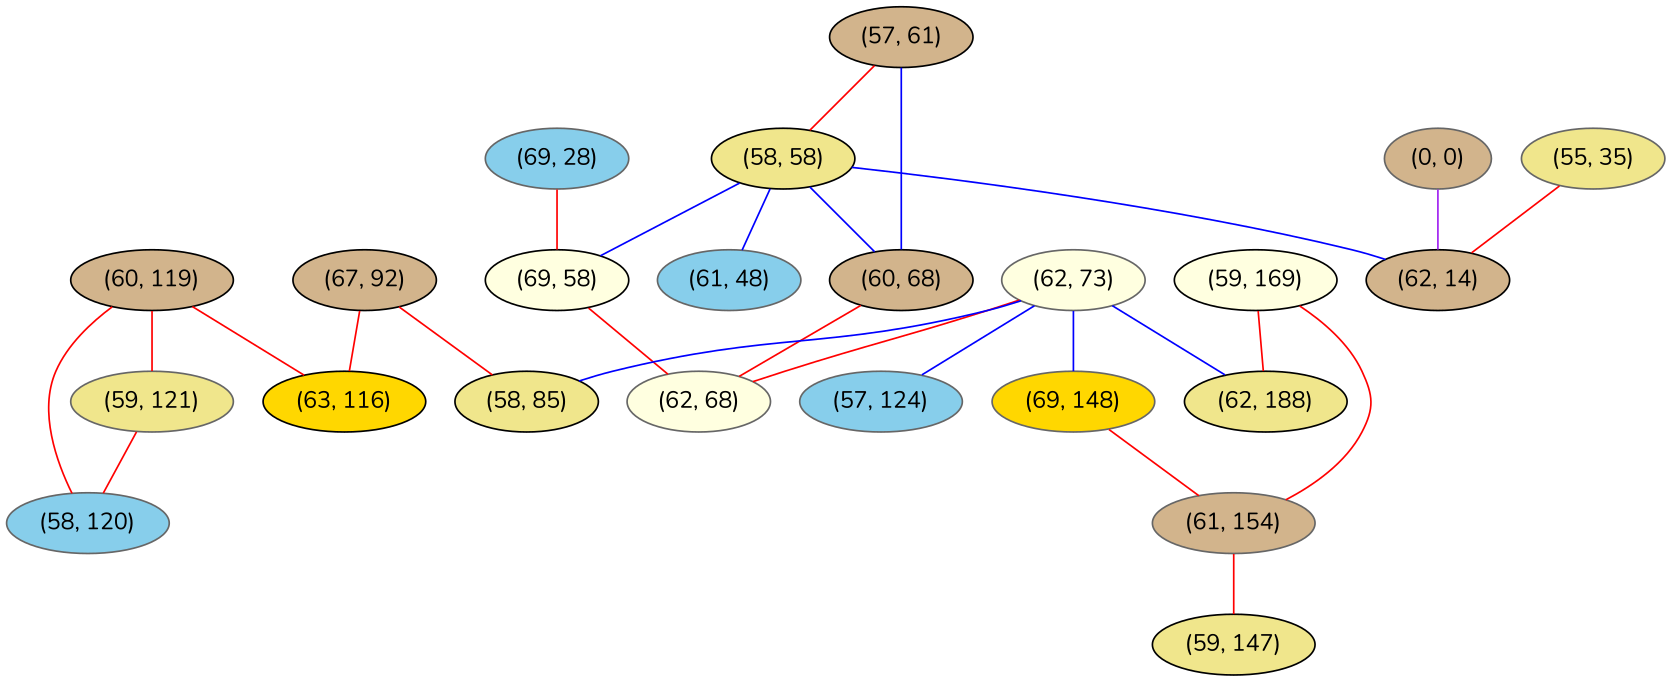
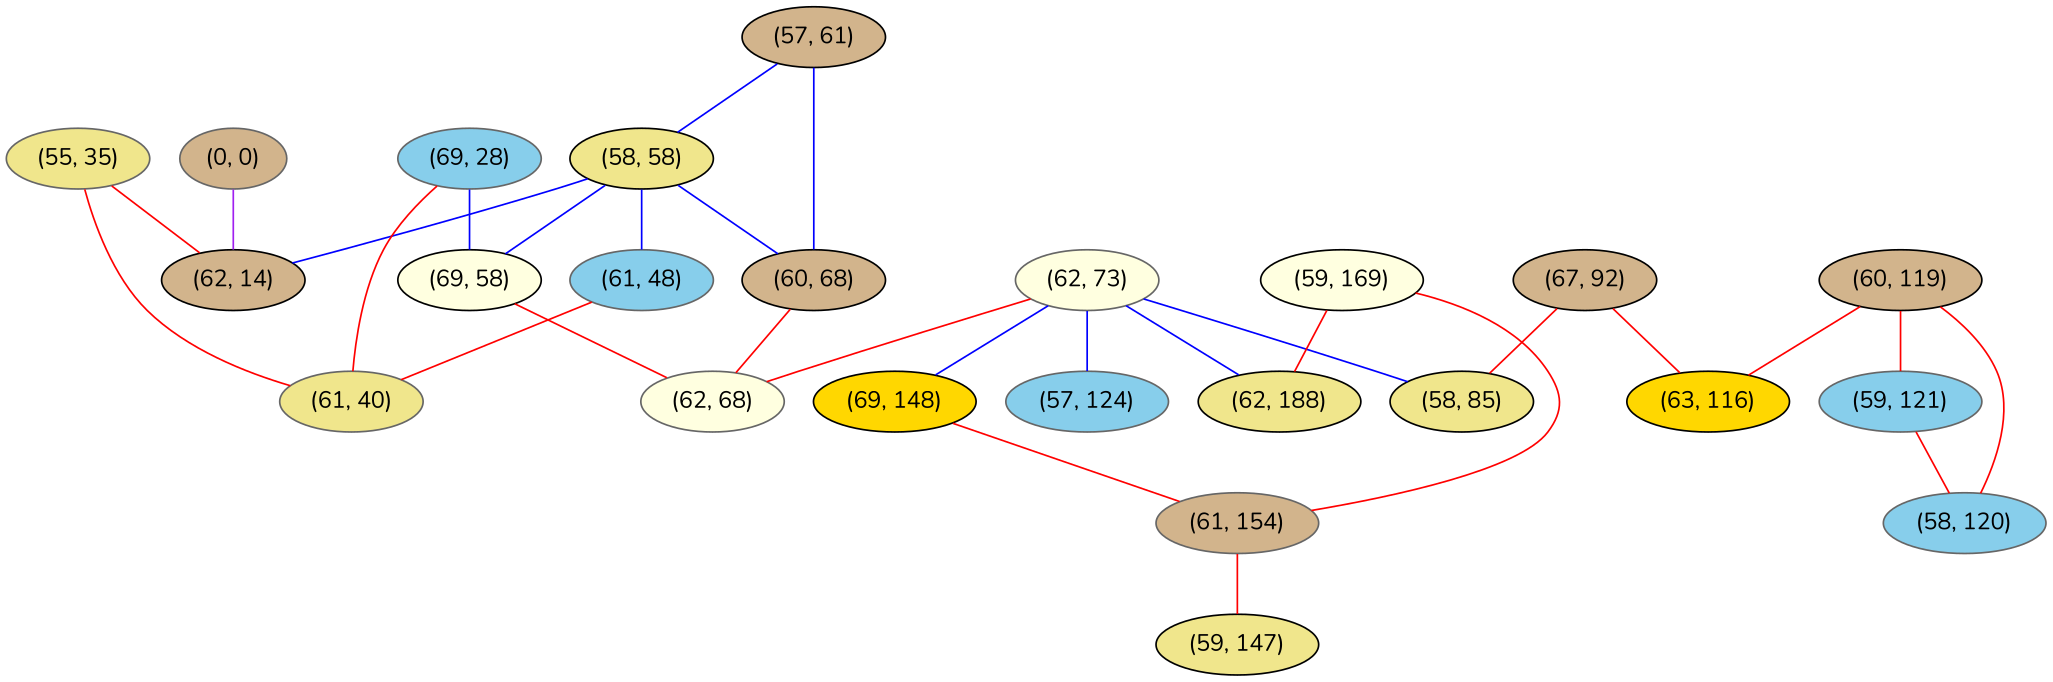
(842, 98) -> (727, 98)
(557, 220) -> (470, 226)
(152, 402) -> (1900, 402)
none -> (351, 402)
(1073, 402) -> (895, 402)
